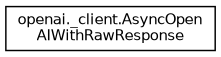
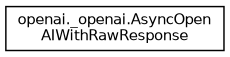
(111, 29) -> (115, 29)
